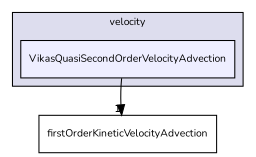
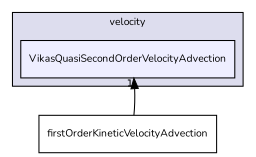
(121, 93) -> (135, 102)
